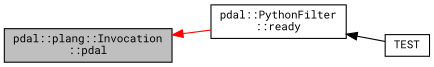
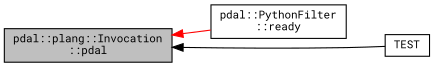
(371, 39) -> (284, 48)
